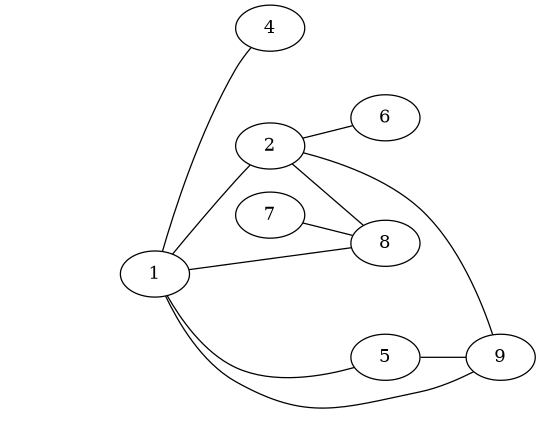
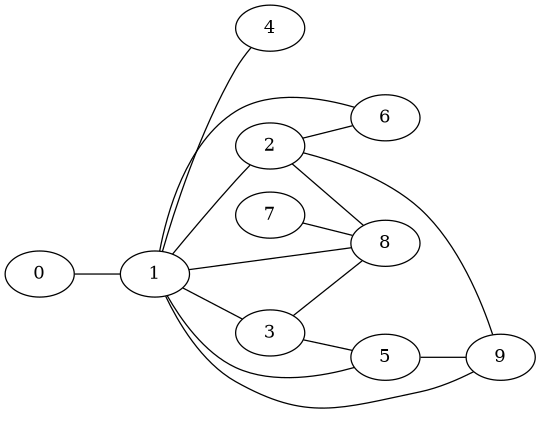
none -> (219, 124)
none -> (40, 274)
none -> (270, 333)
